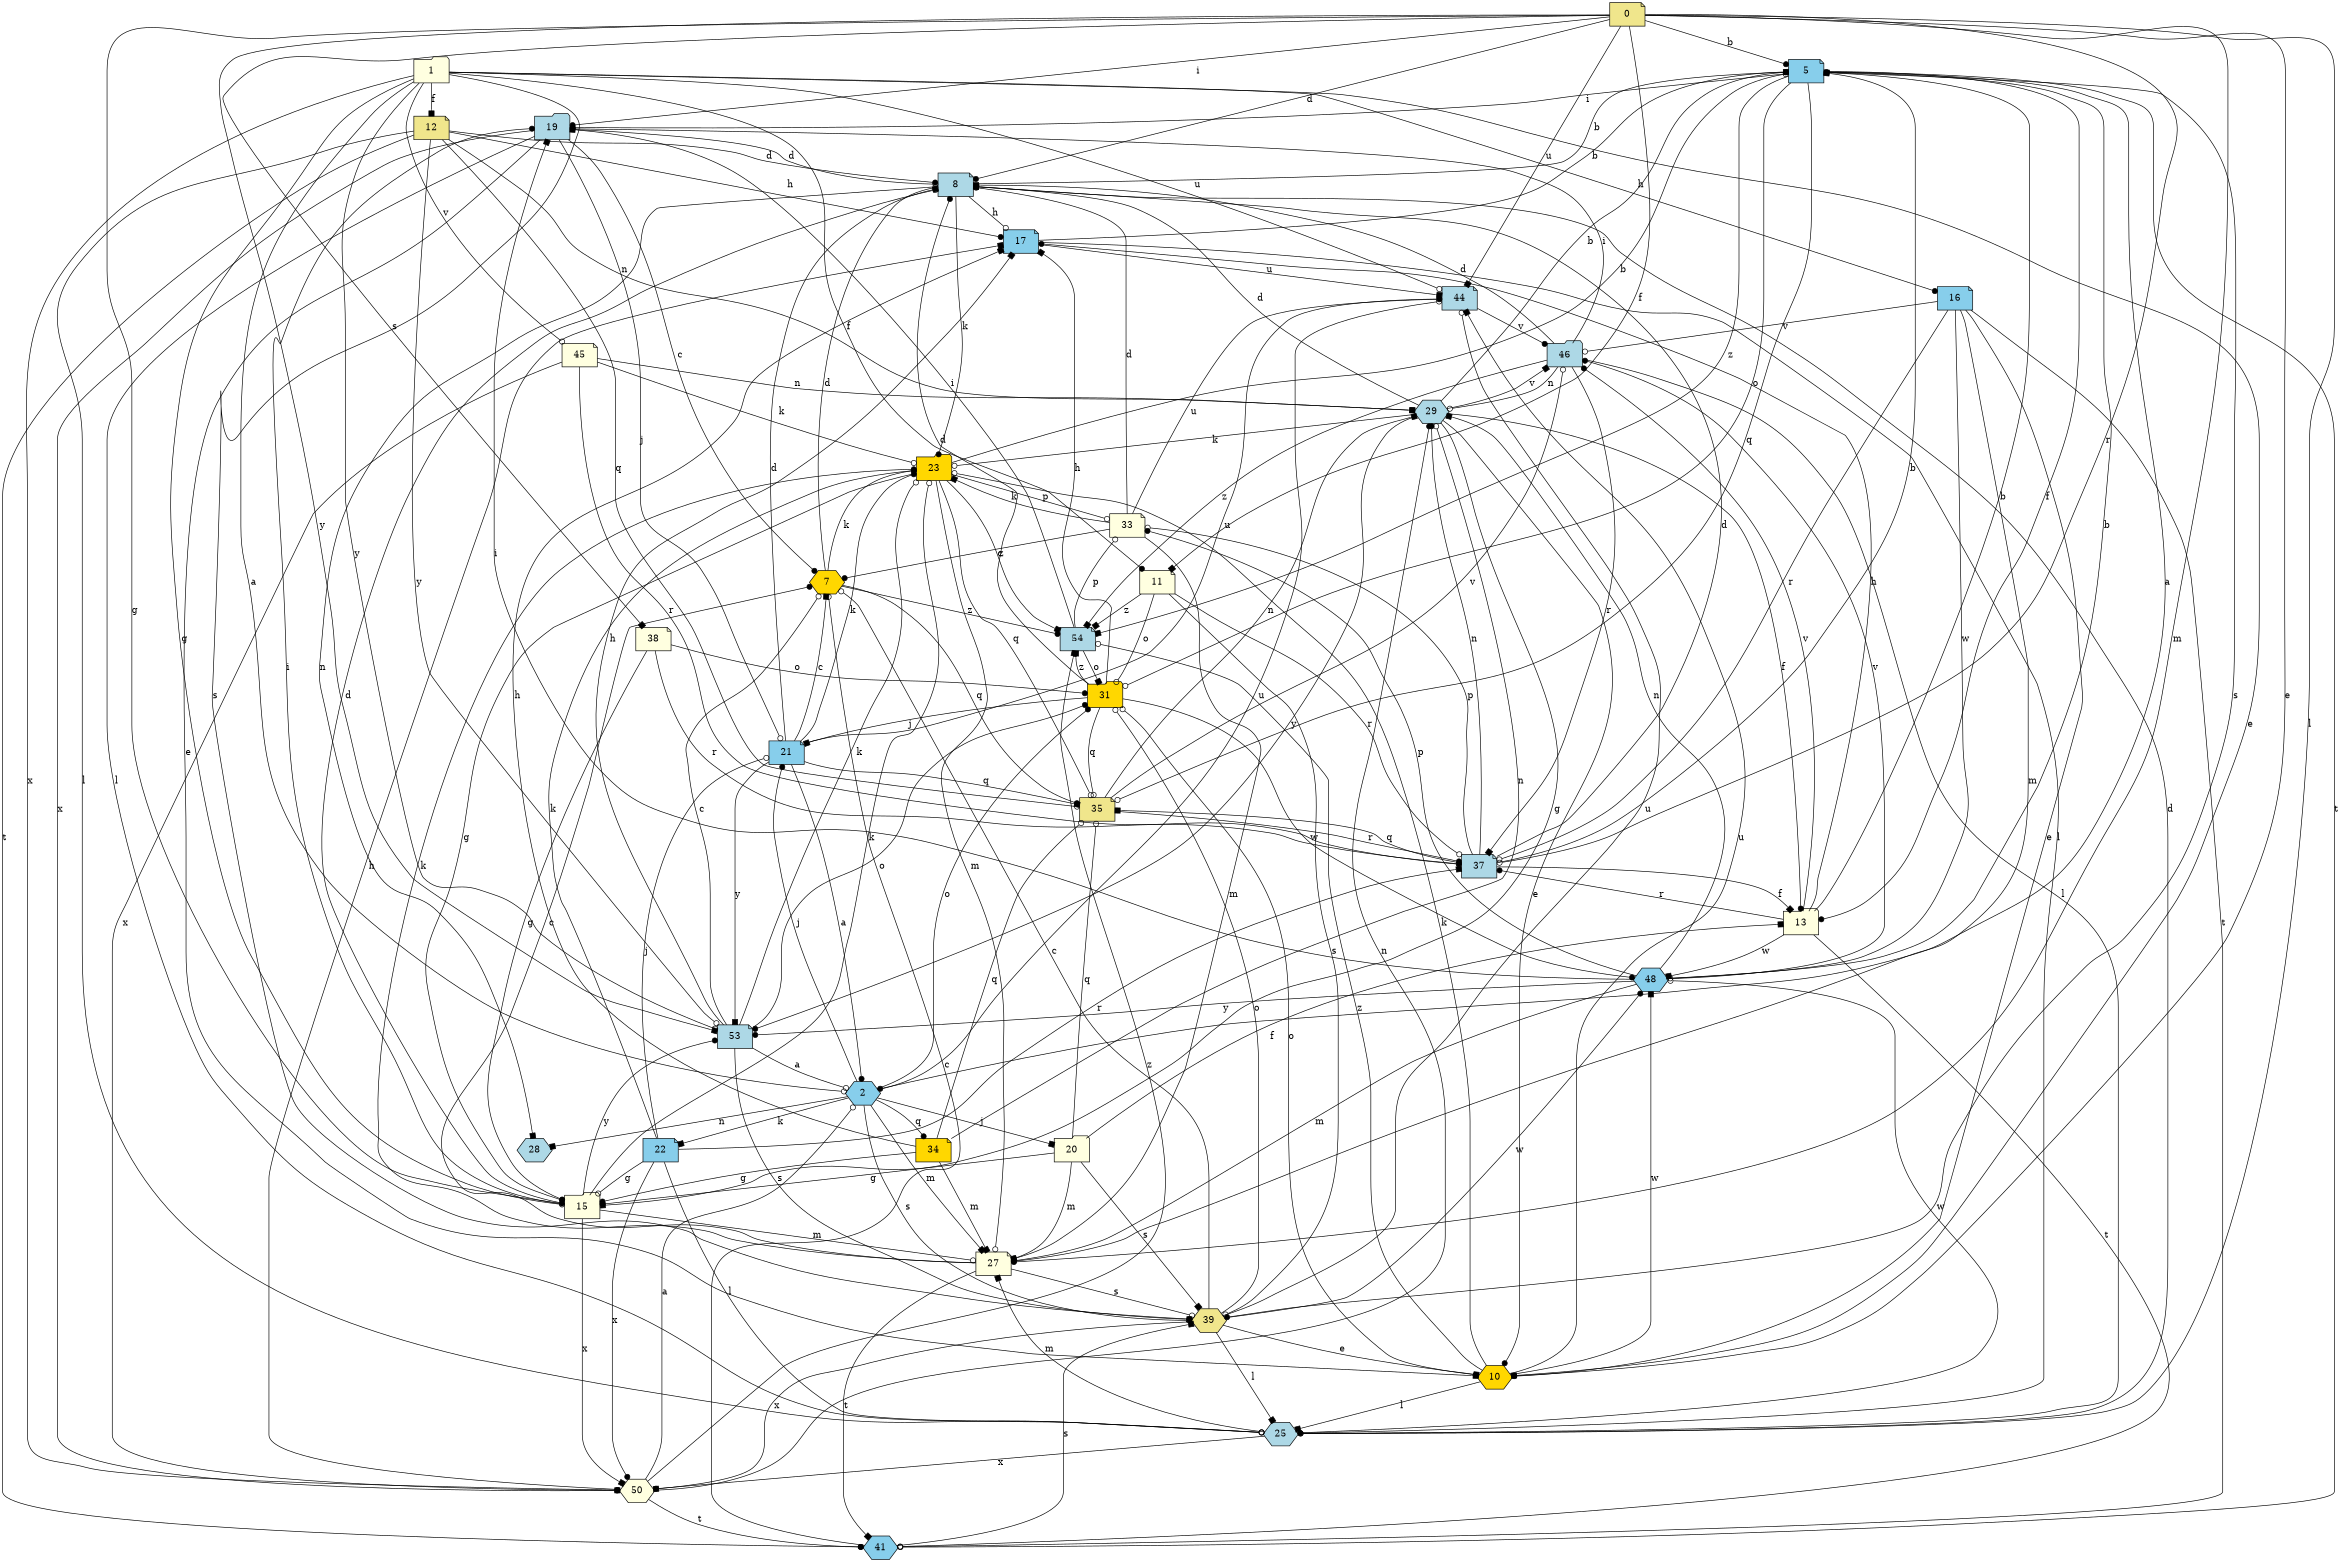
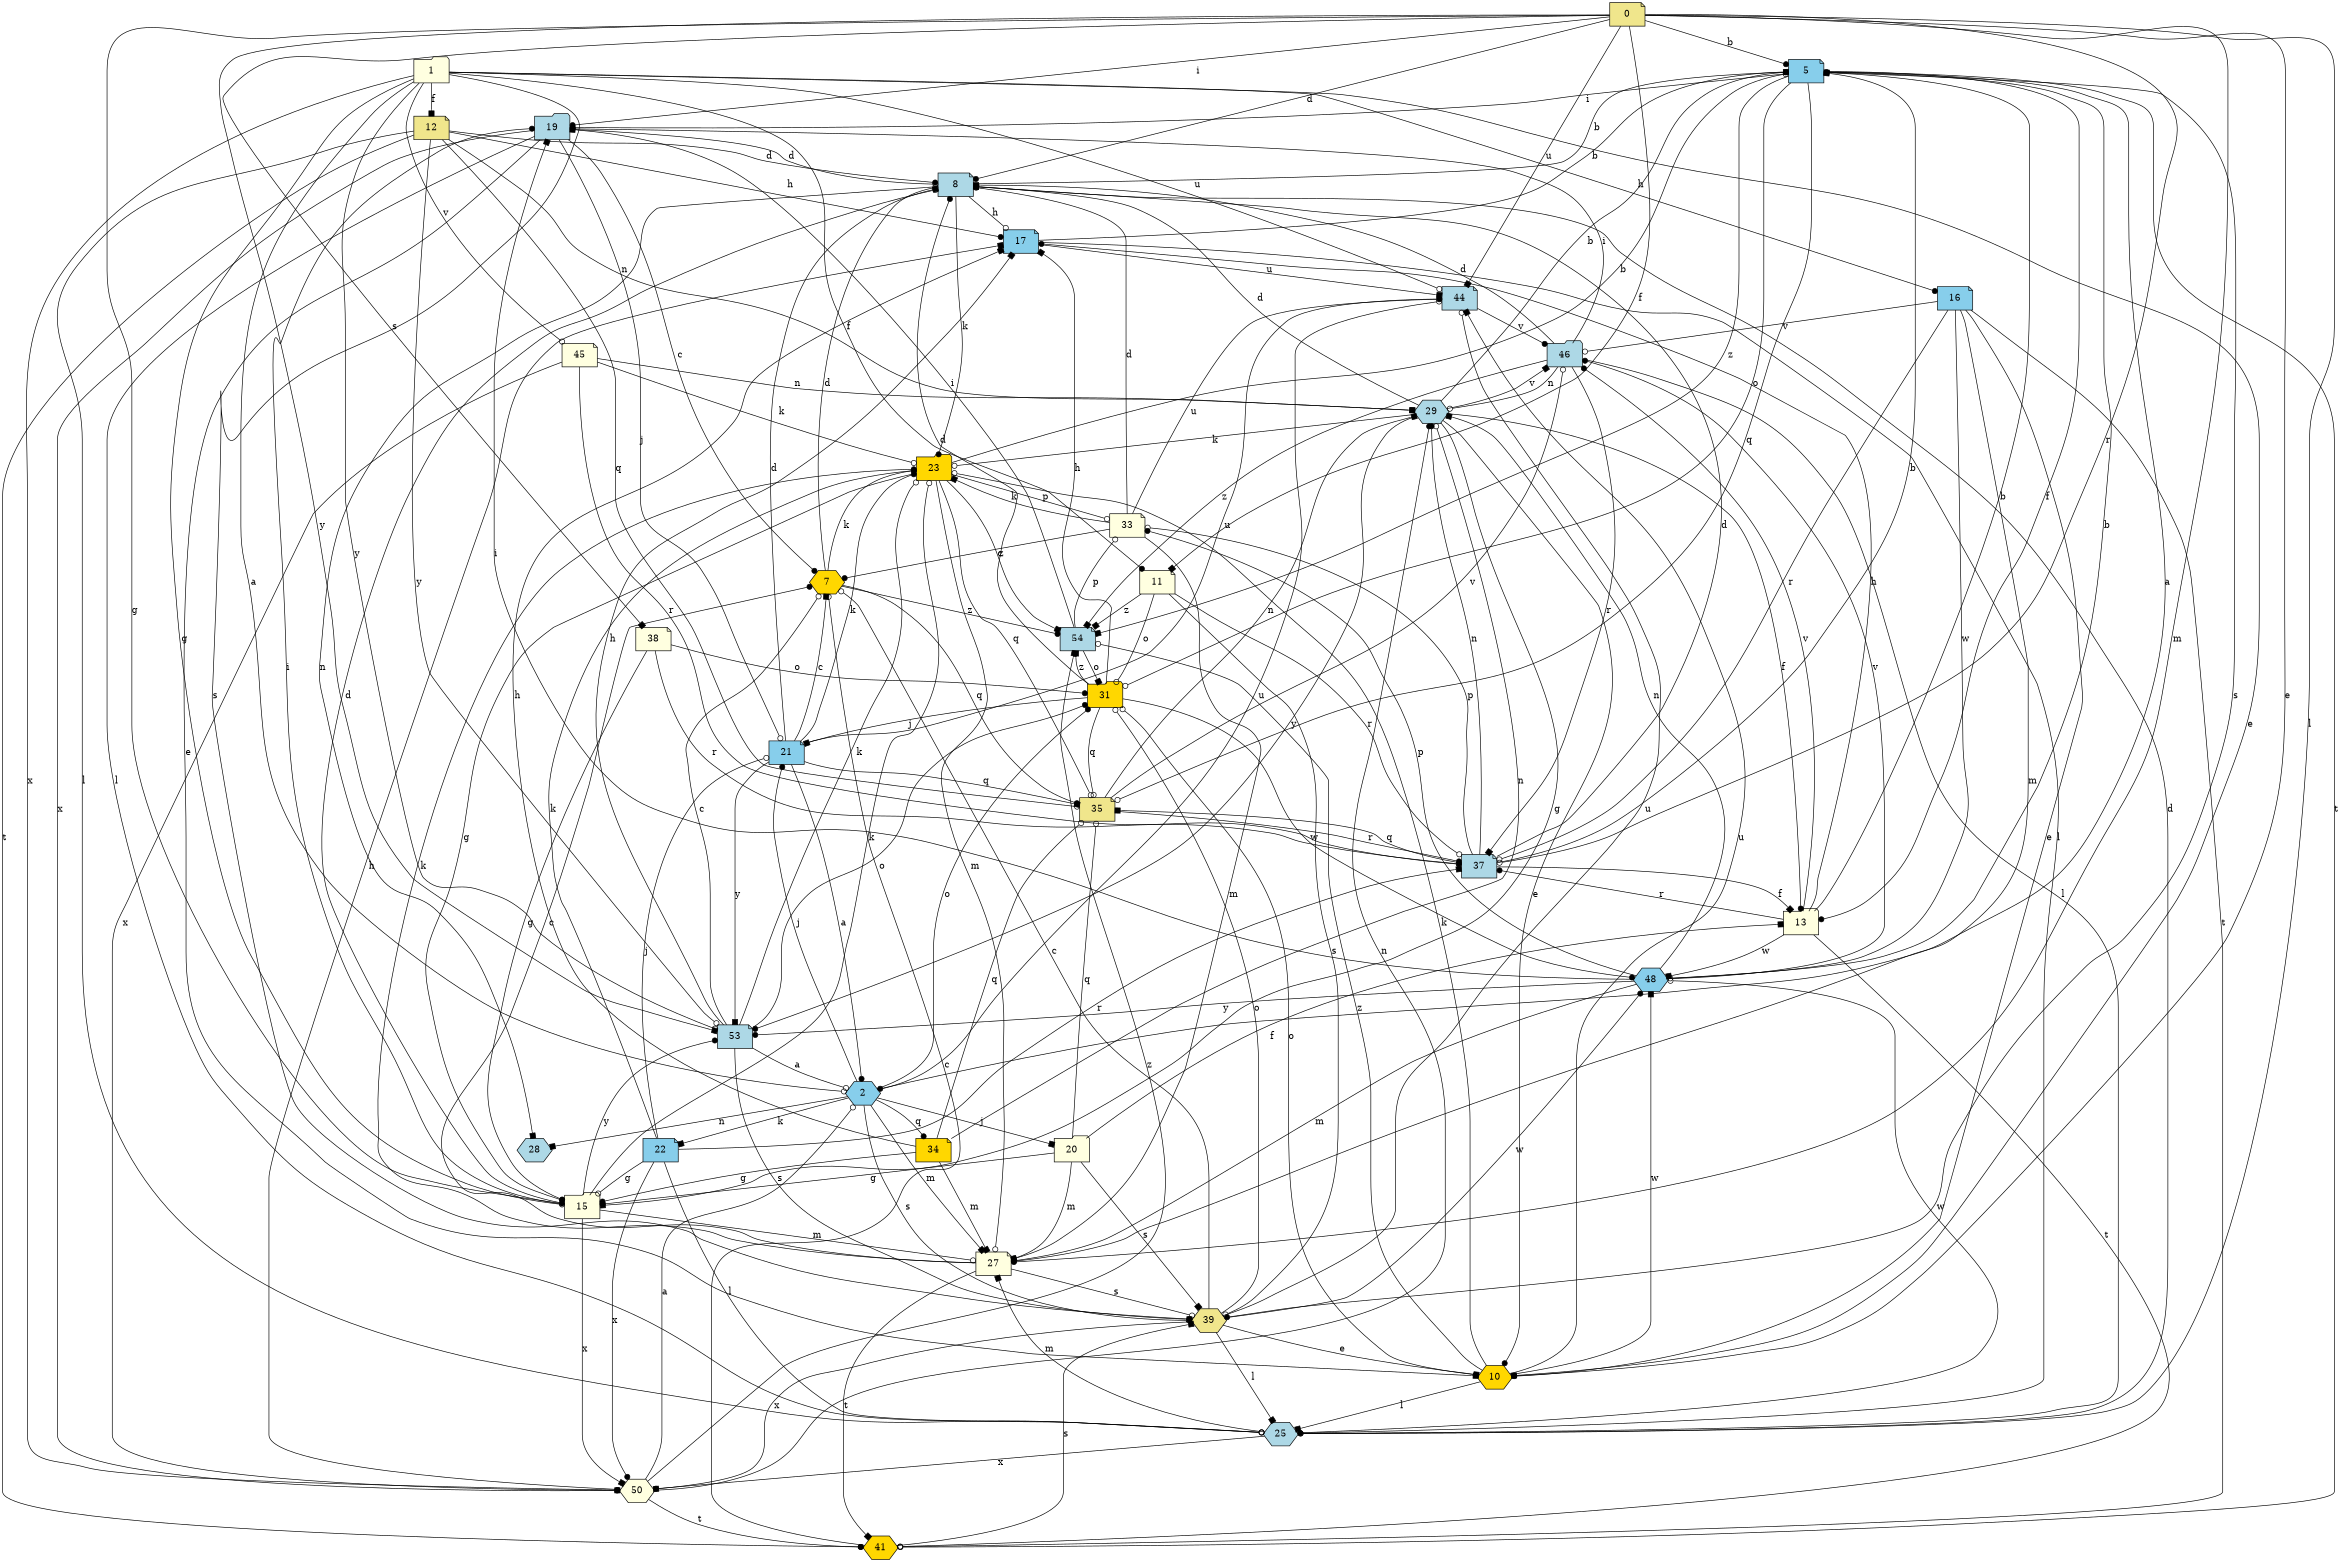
(881, 1548) -> (881, 1548)
